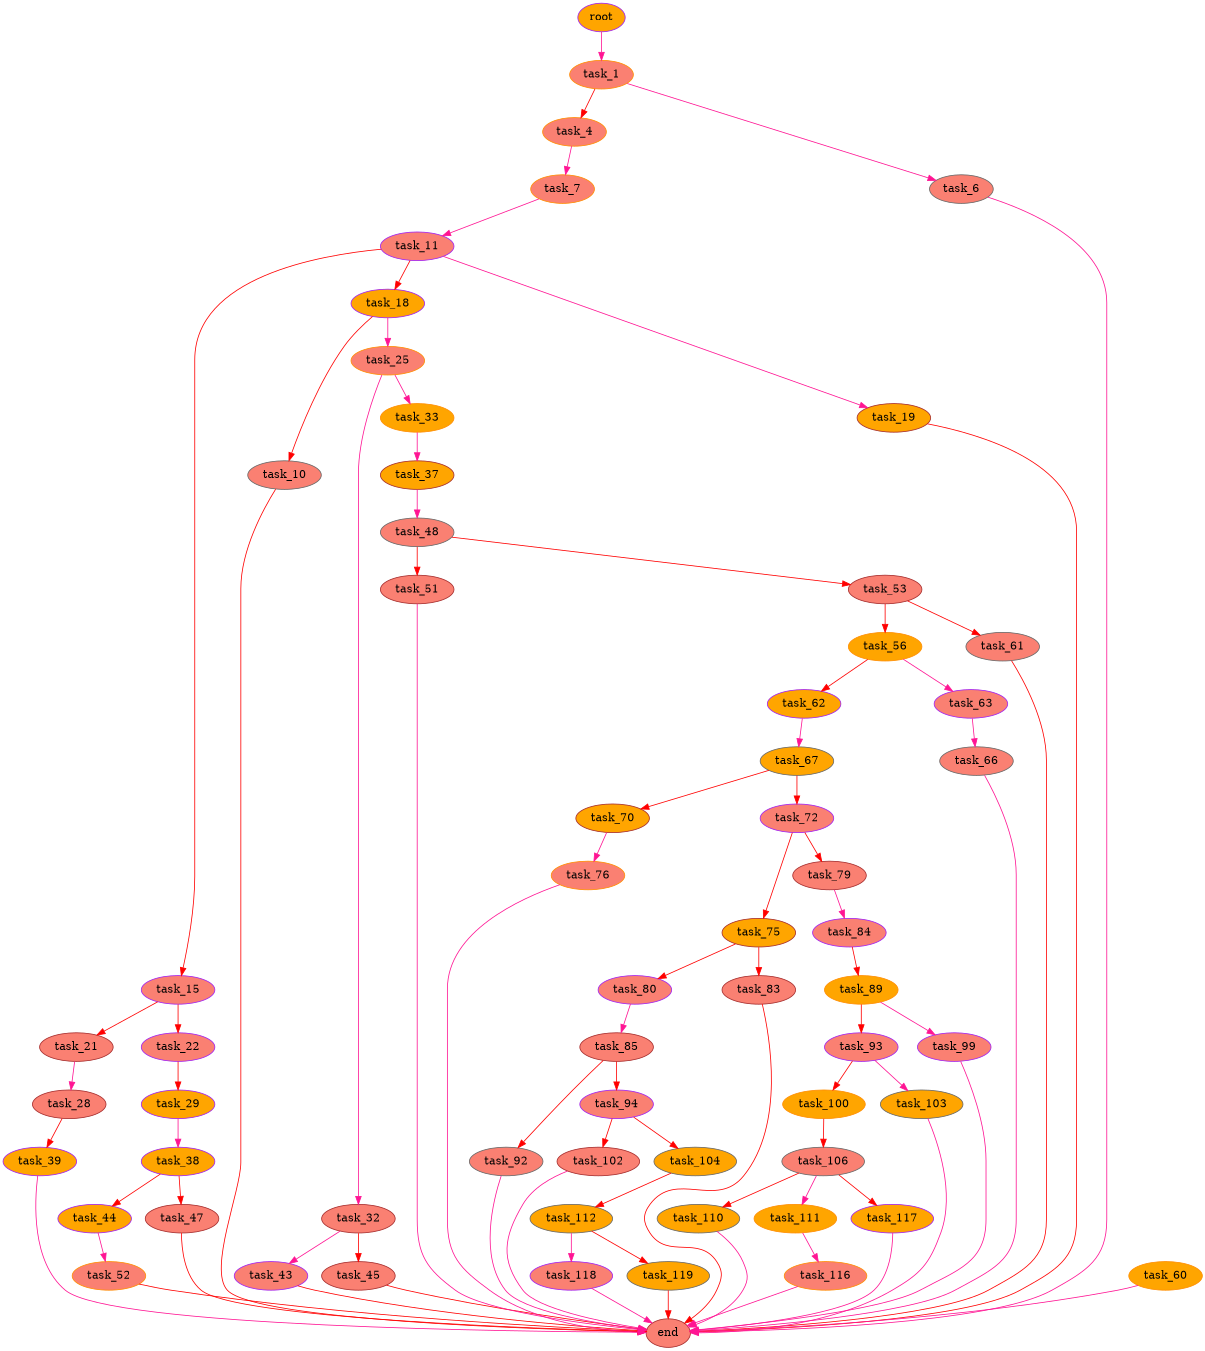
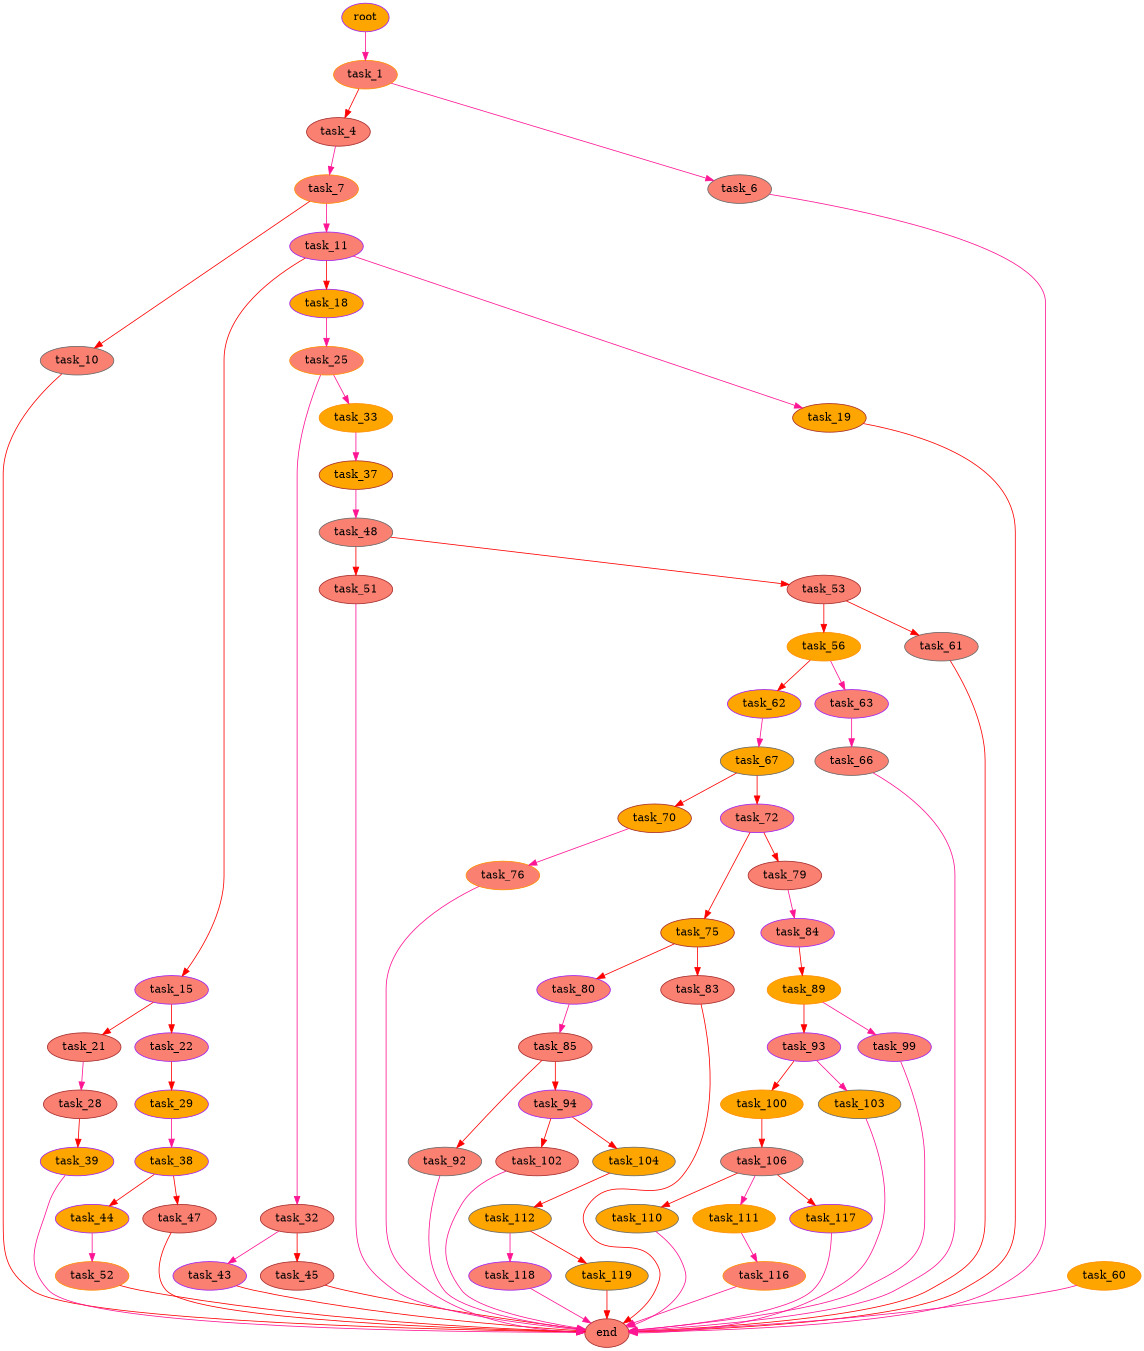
(575, 132) -> (338, 132)
(324, 380) -> (205, 272)
